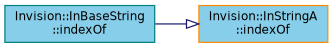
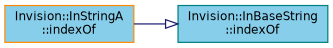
(171, 24) -> (150, 24)
